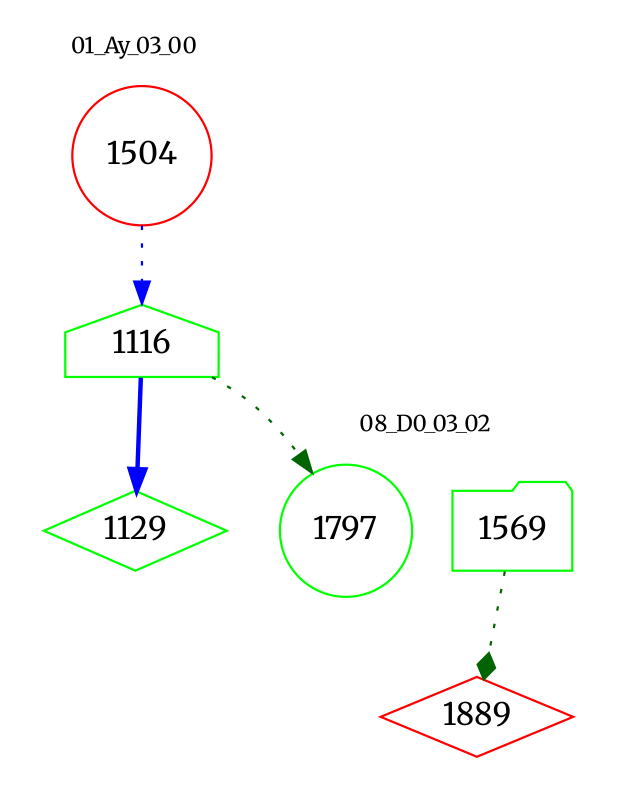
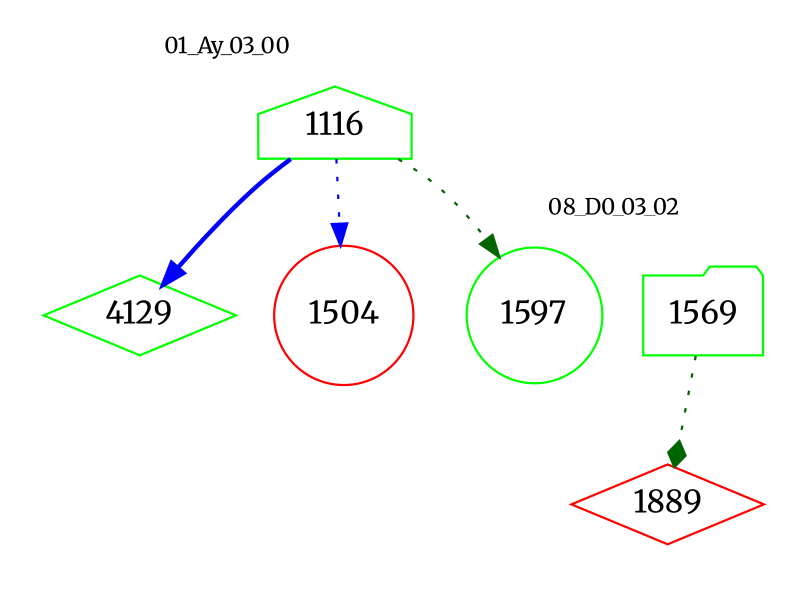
(142, 254) -> (338, 191)
(135, 531) -> (140, 315)
(346, 531) -> (535, 315)
